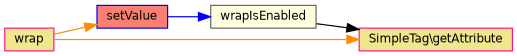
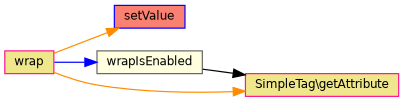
(183, 17) -> (70, 62)
